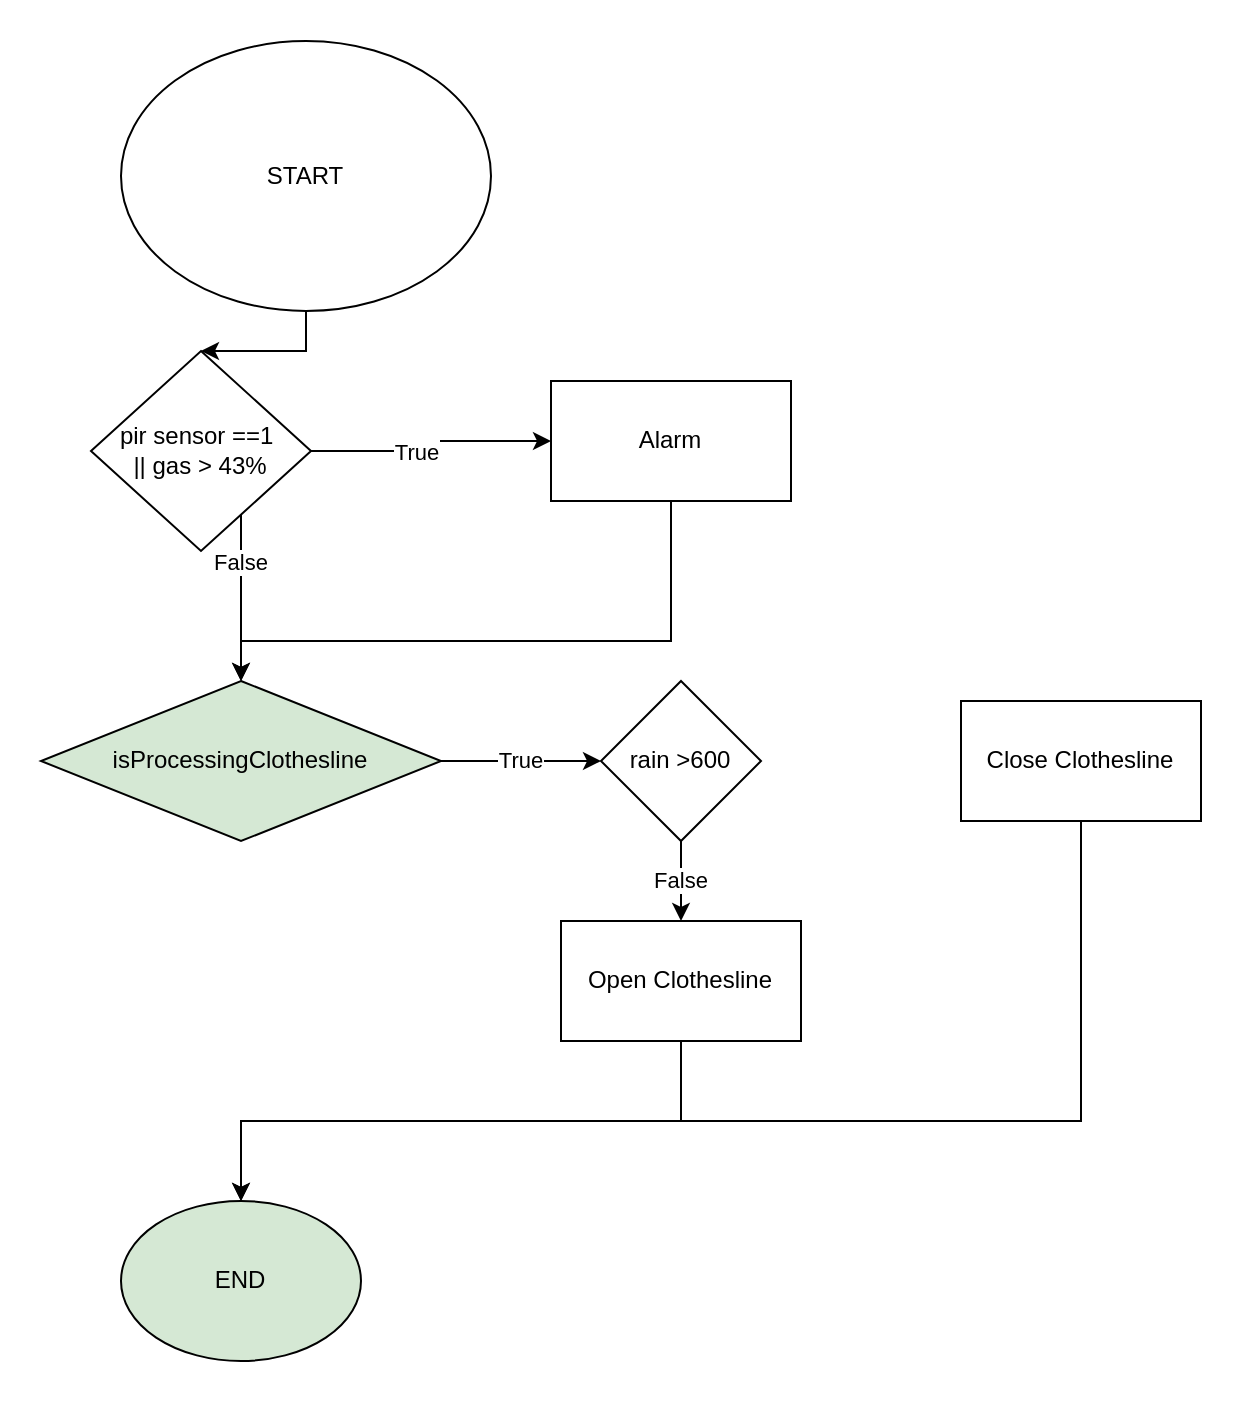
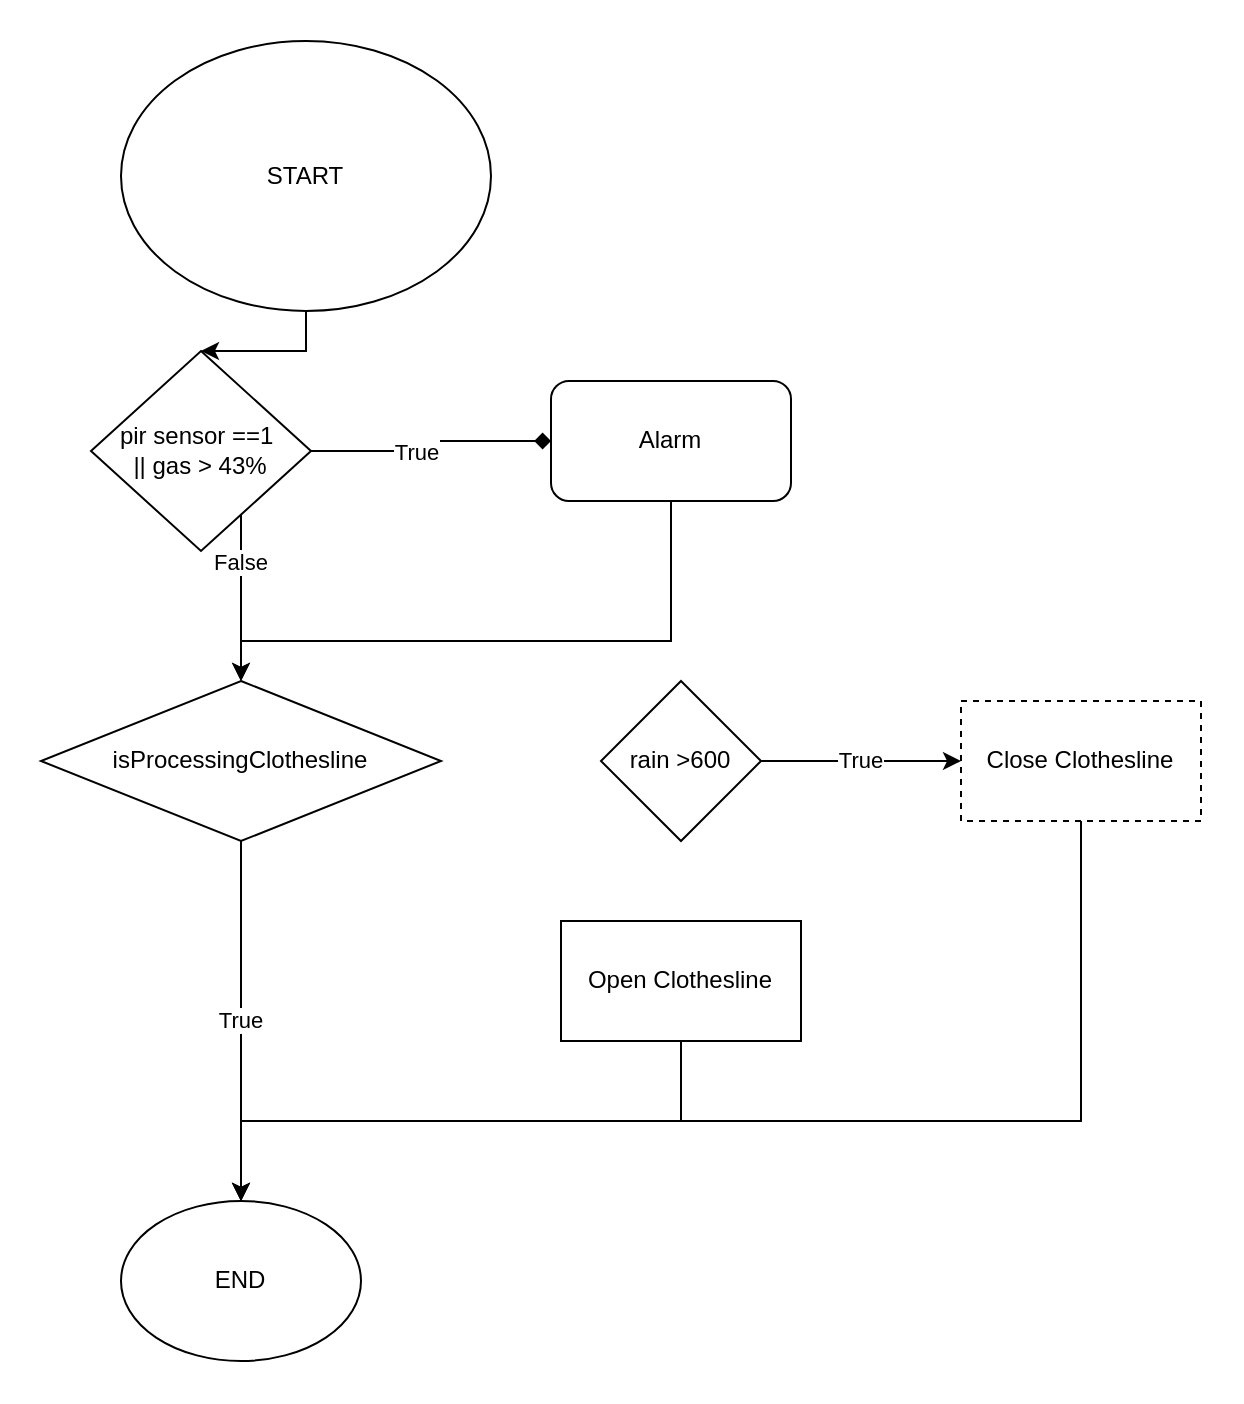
(535, 441) -> (534, 441)
(671, 441) -> (671, 441)
(241, 761) -> (241, 761)
(514, 761) -> (241, 979)
none -> (854, 761)
(1081, 761) -> (1081, 761)
(681, 874) -> none
(241, 1281) -> (241, 1281)
